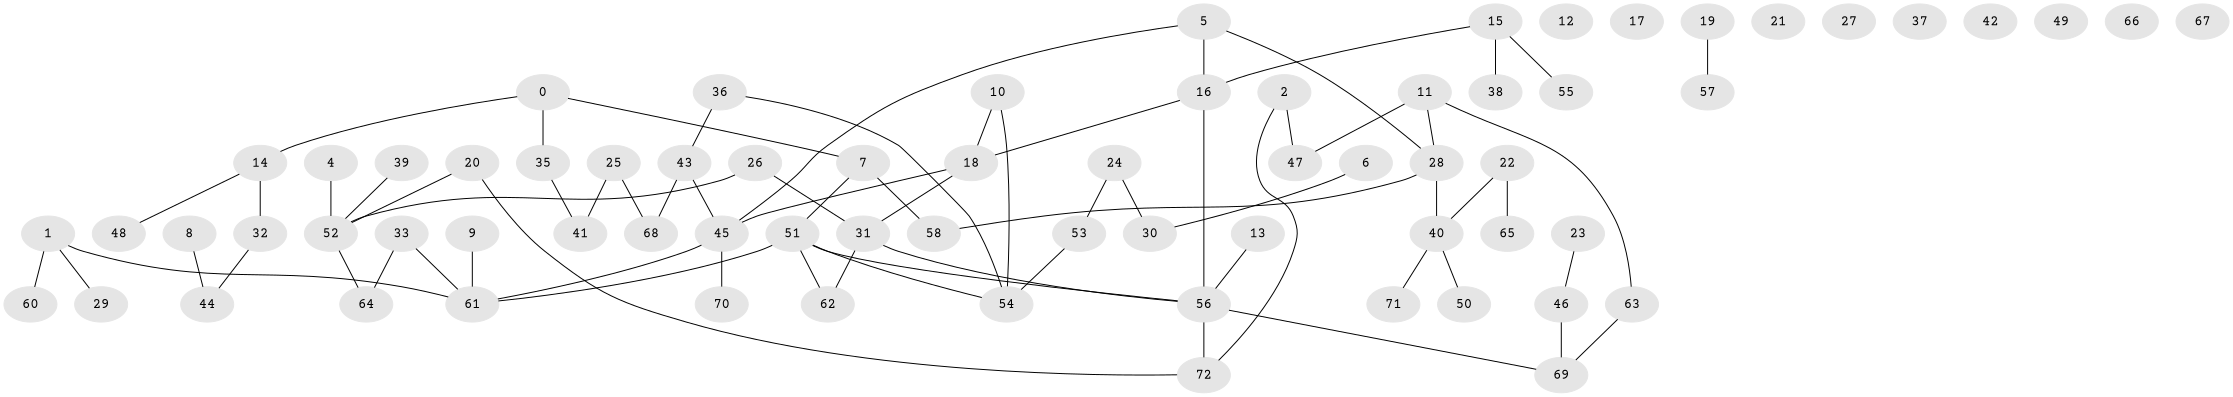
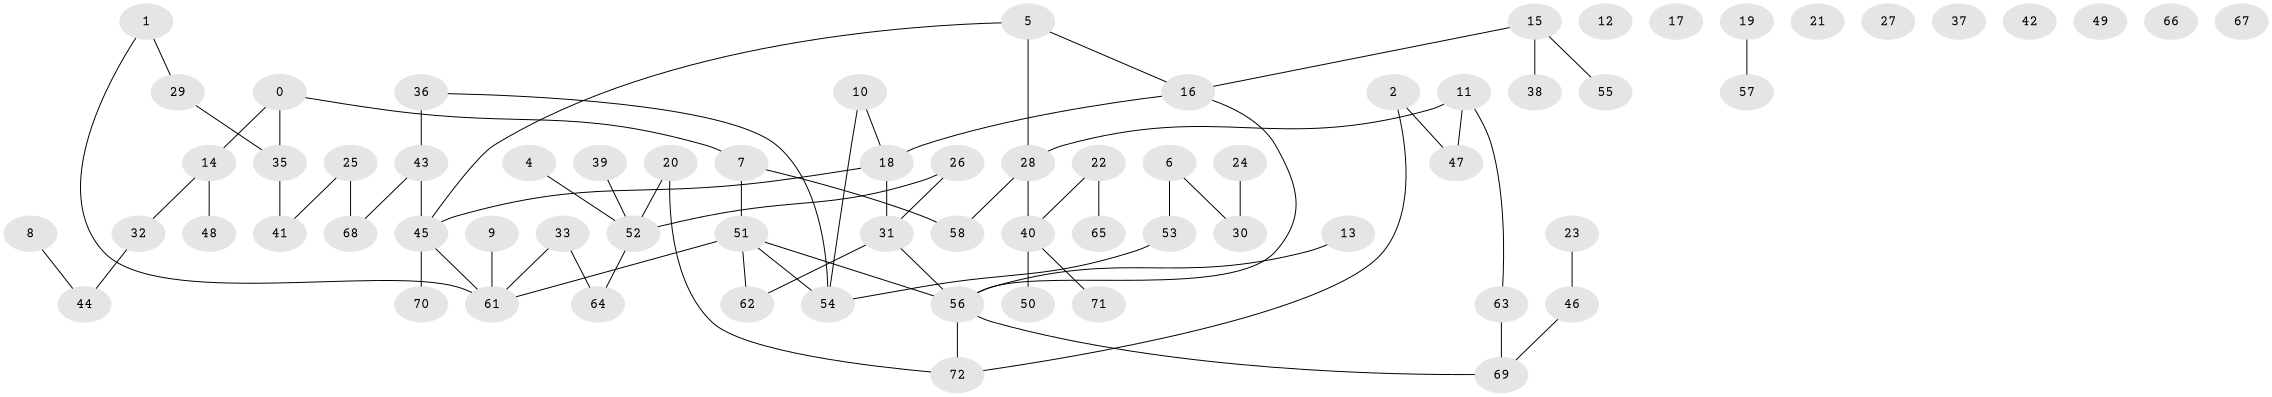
none -> (229, 128)
(1097, 198) -> (1169, 198)
(30, 304) -> none
